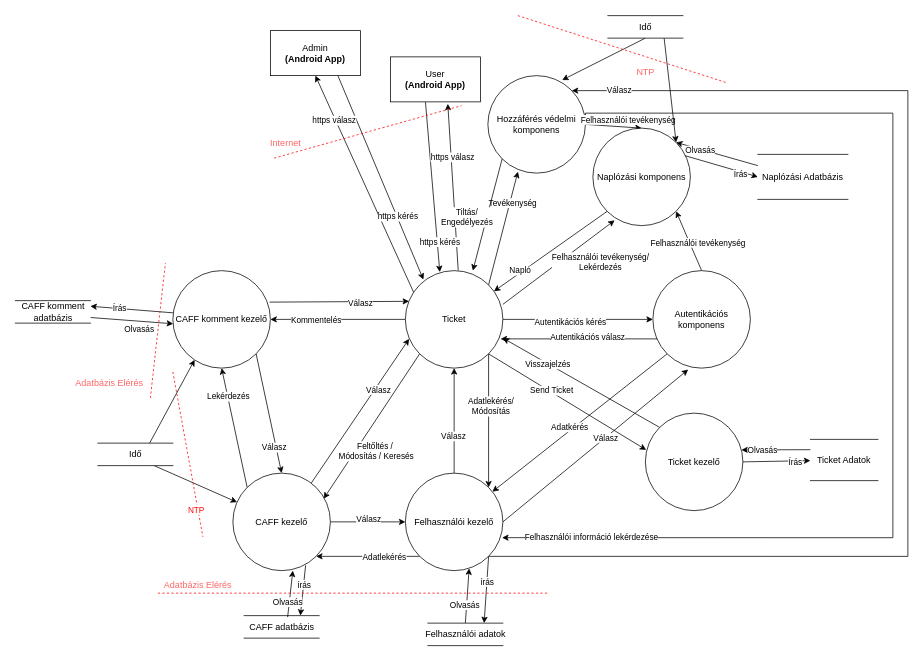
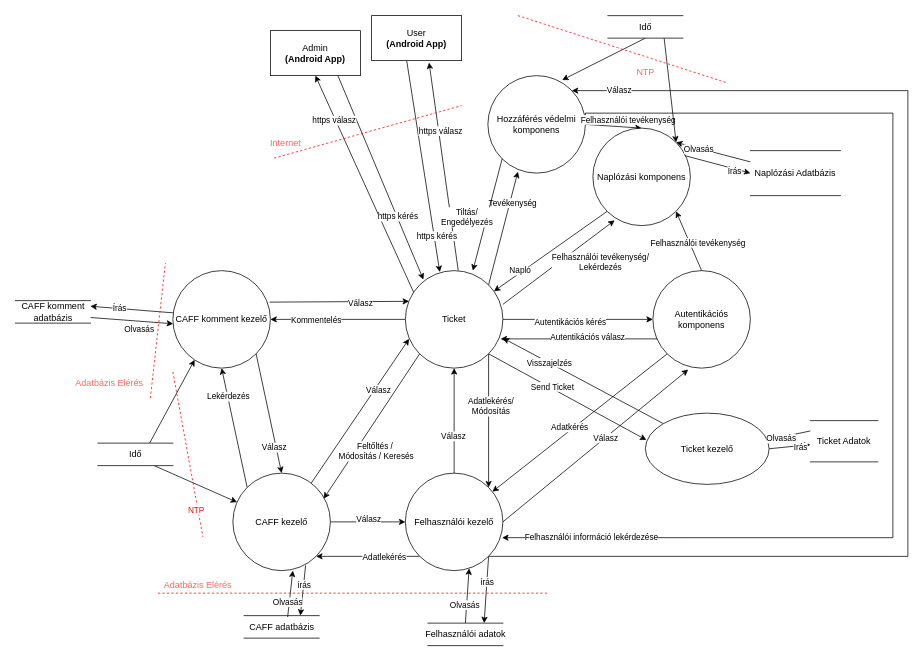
(435, 79) -> (417, 38)
(803, 177) -> (795, 173)
(844, 460) -> (844, 441)
(694, 462) -> (707, 449)
